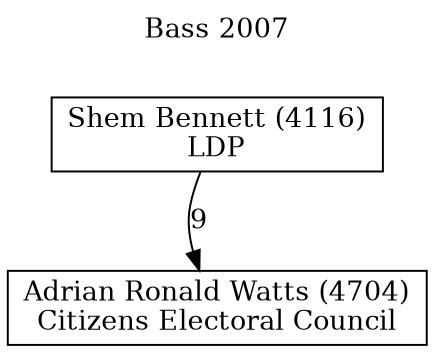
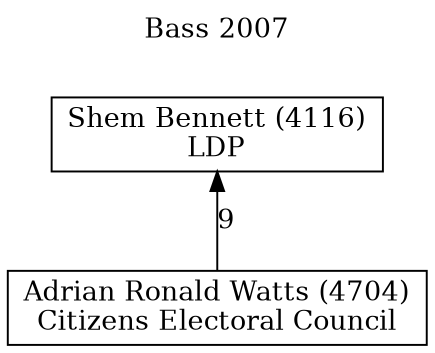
(189, 211) -> (217, 231)
